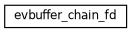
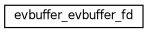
(66, 16) -> (74, 16)
